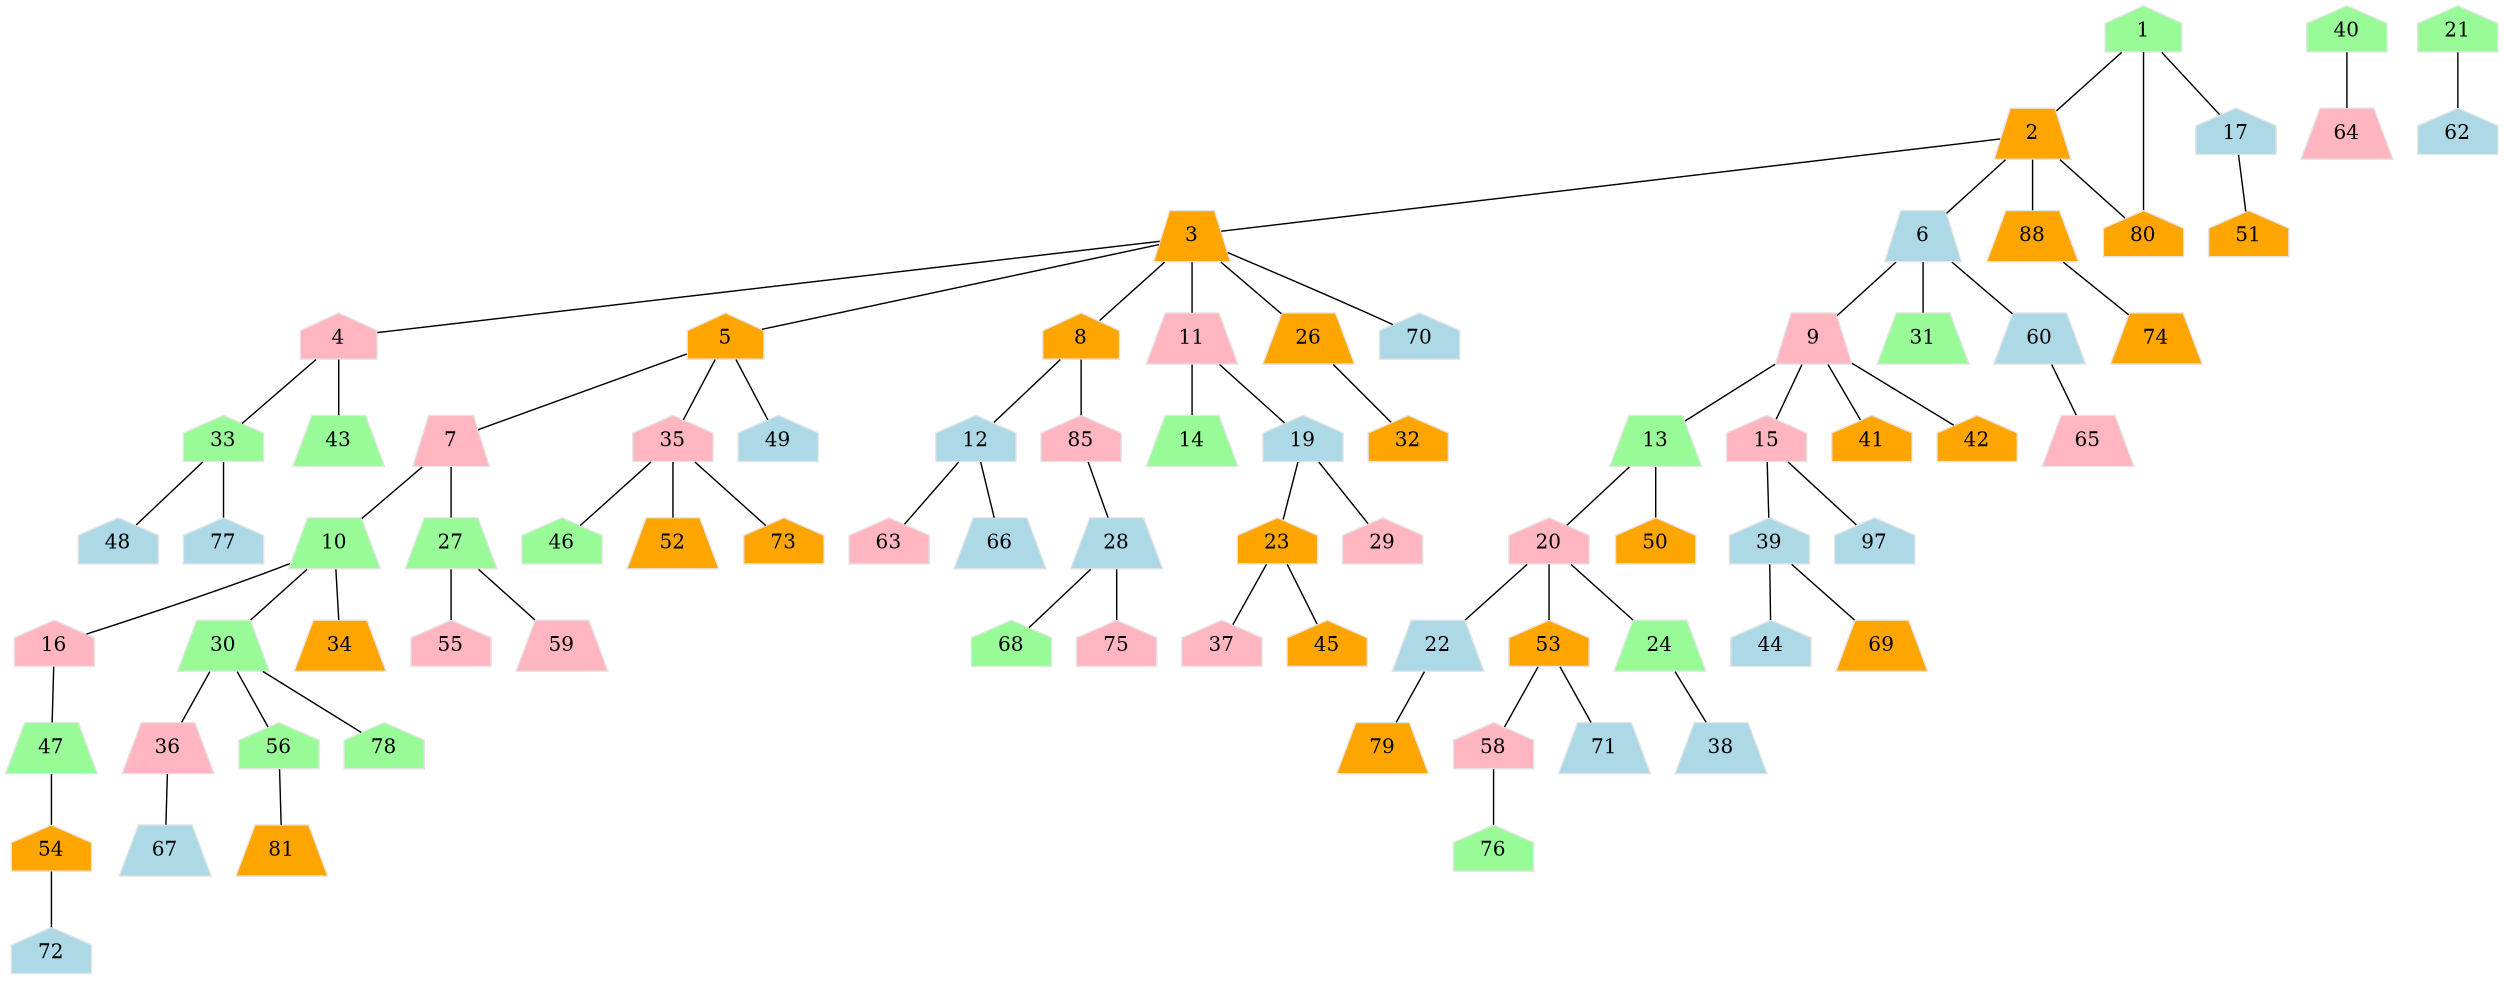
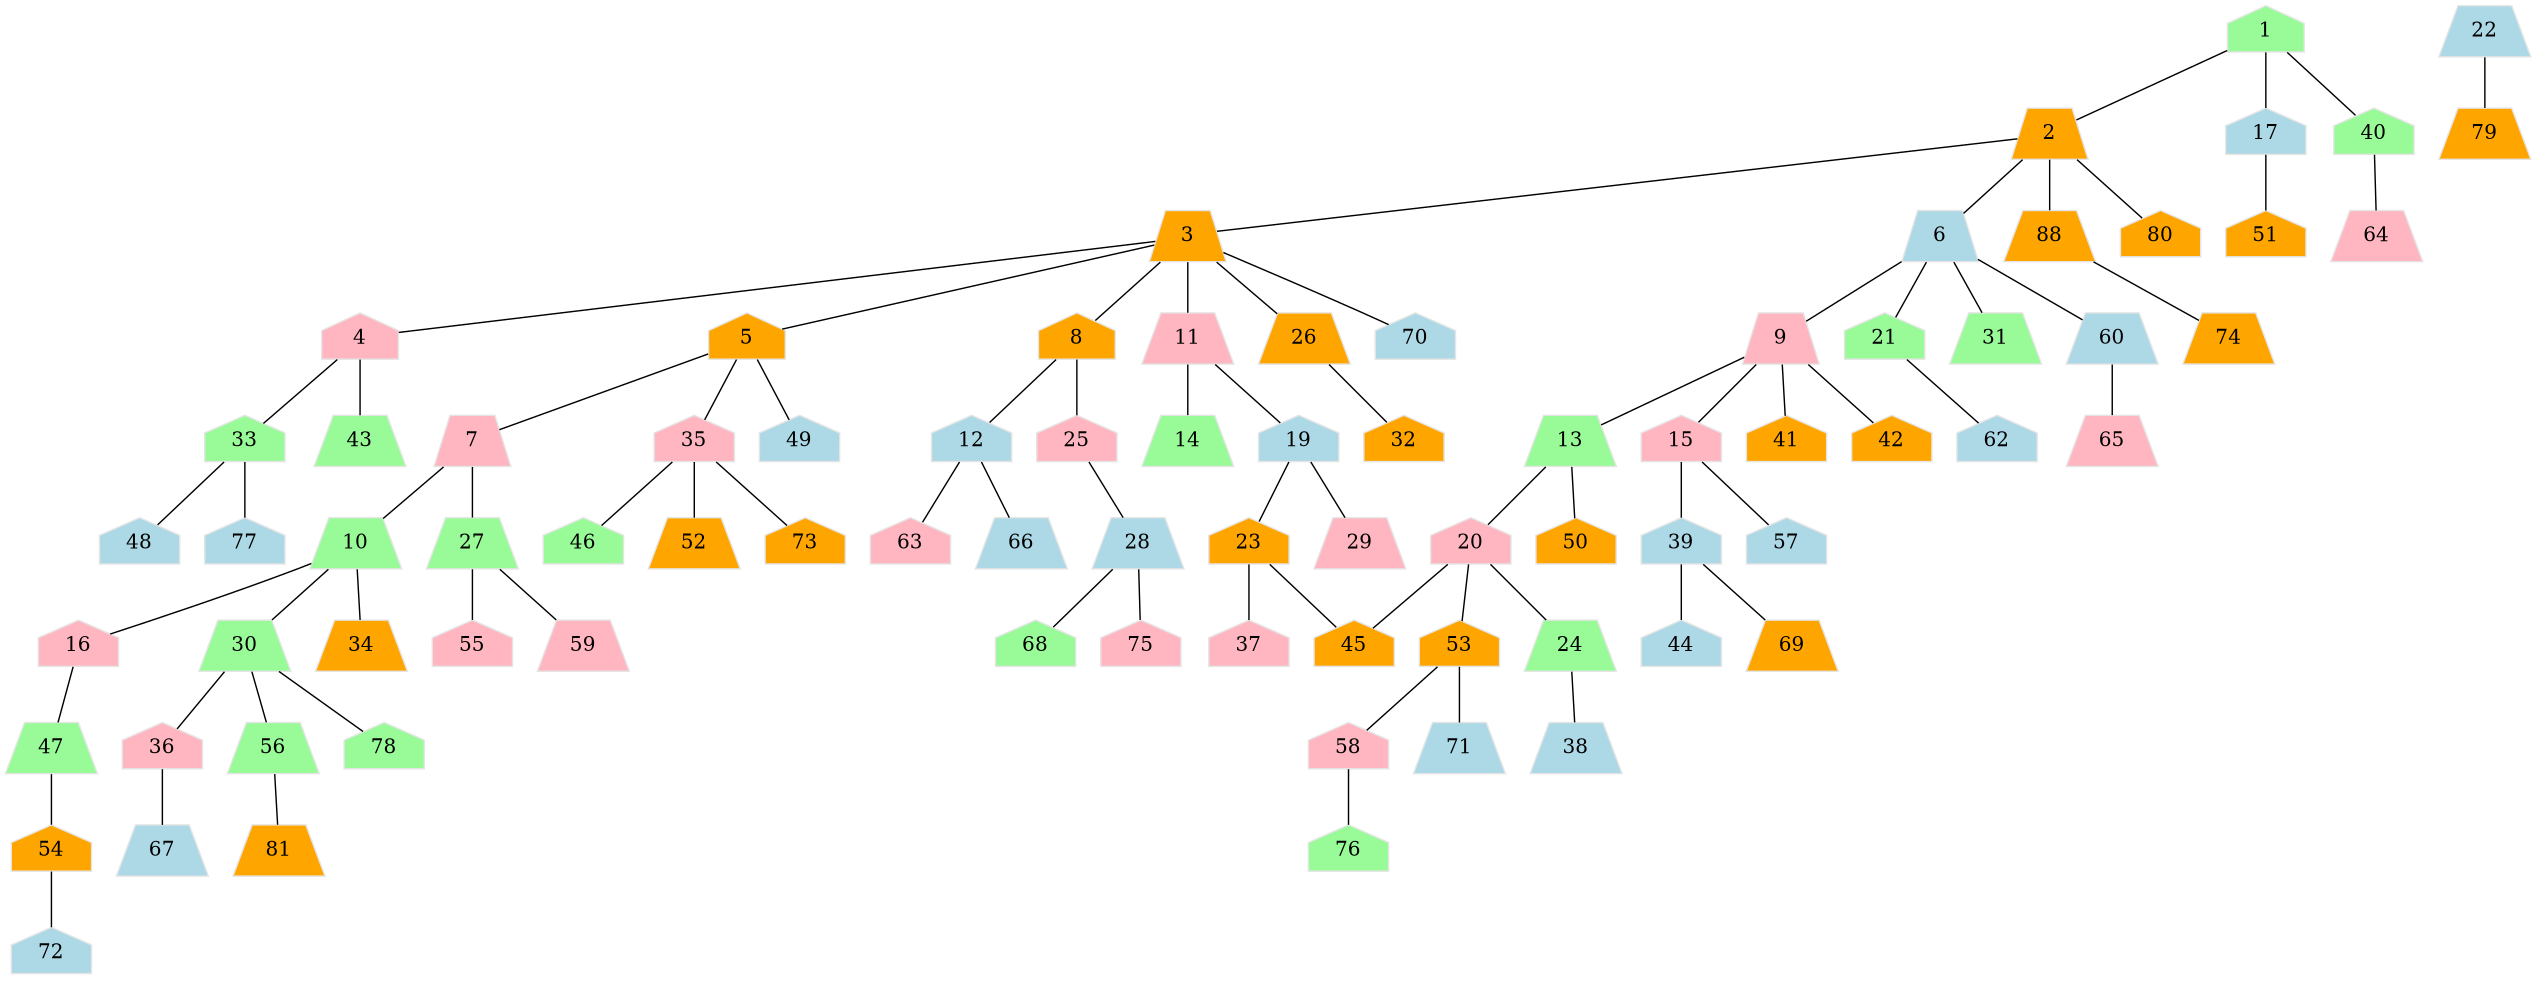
(2144, 131) -> (2321, 84)
none -> (1911, 290)
(1081, 441) -> (1077, 441)
(1383, 543) -> (1360, 543)
(1875, 543) -> (1787, 543)
(1496, 592) -> (1410, 596)
(168, 748) -> (162, 748)
(279, 748) -> (273, 748)
